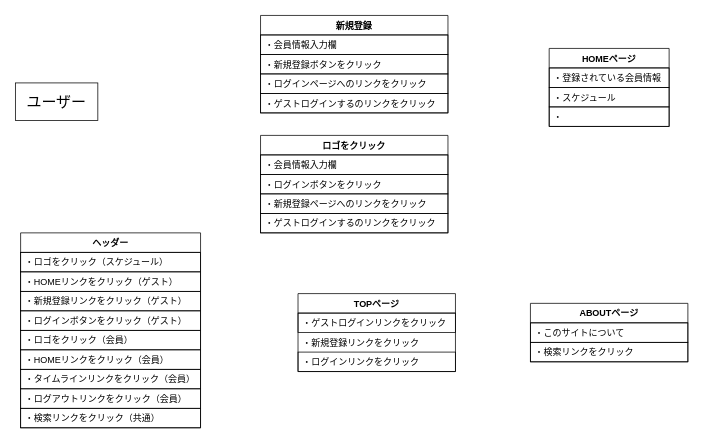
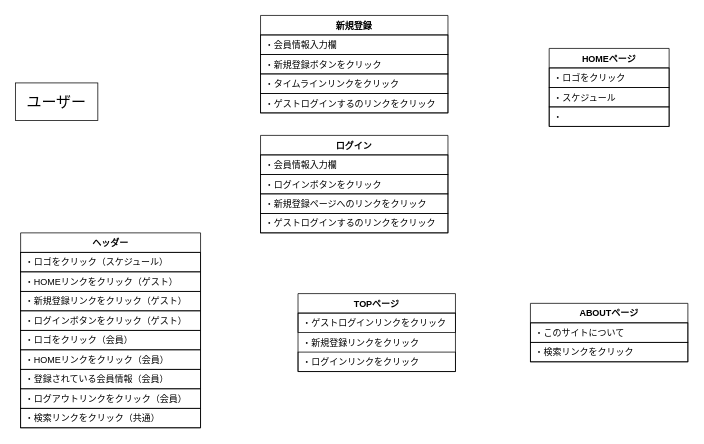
(608, 79) -> (590, 79)
(346, 85) -> (333, 85)
(354, 146) -> (354, 146)
(111, 380) -> (97, 380)
